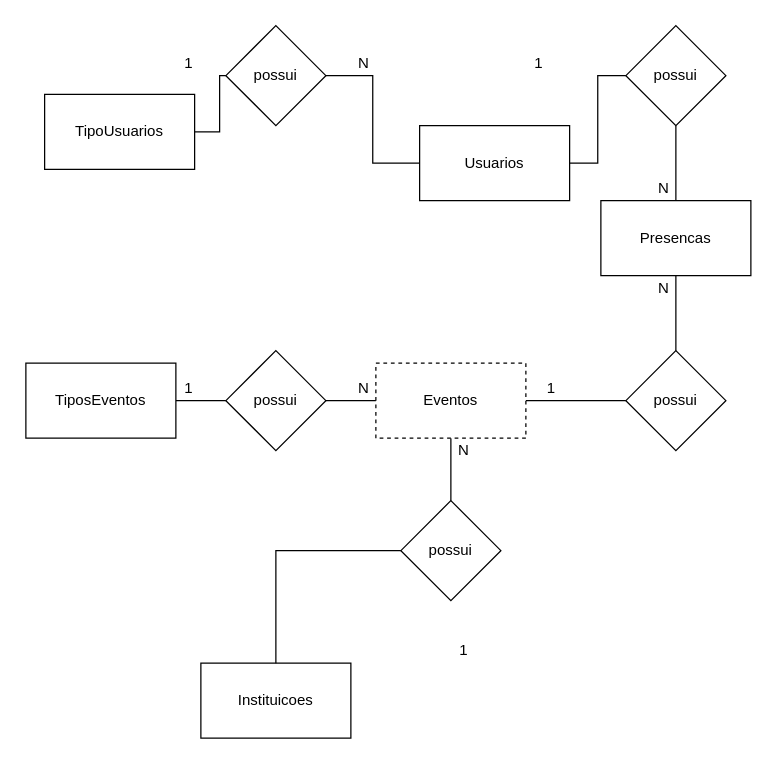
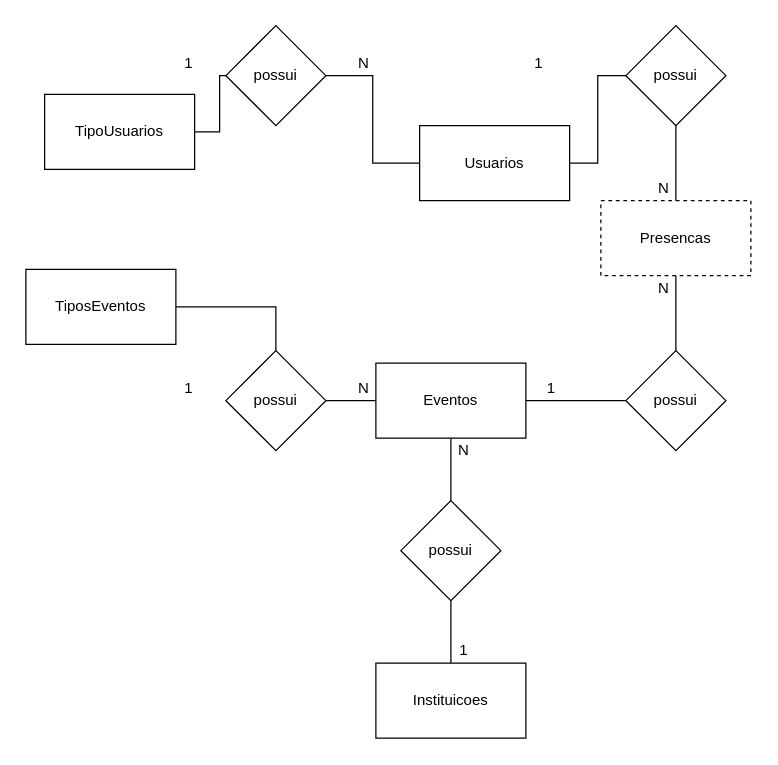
(676, 238) -> (676, 238)
(101, 401) -> (101, 307)
(451, 401) -> (451, 401)
(276, 701) -> (451, 701)
